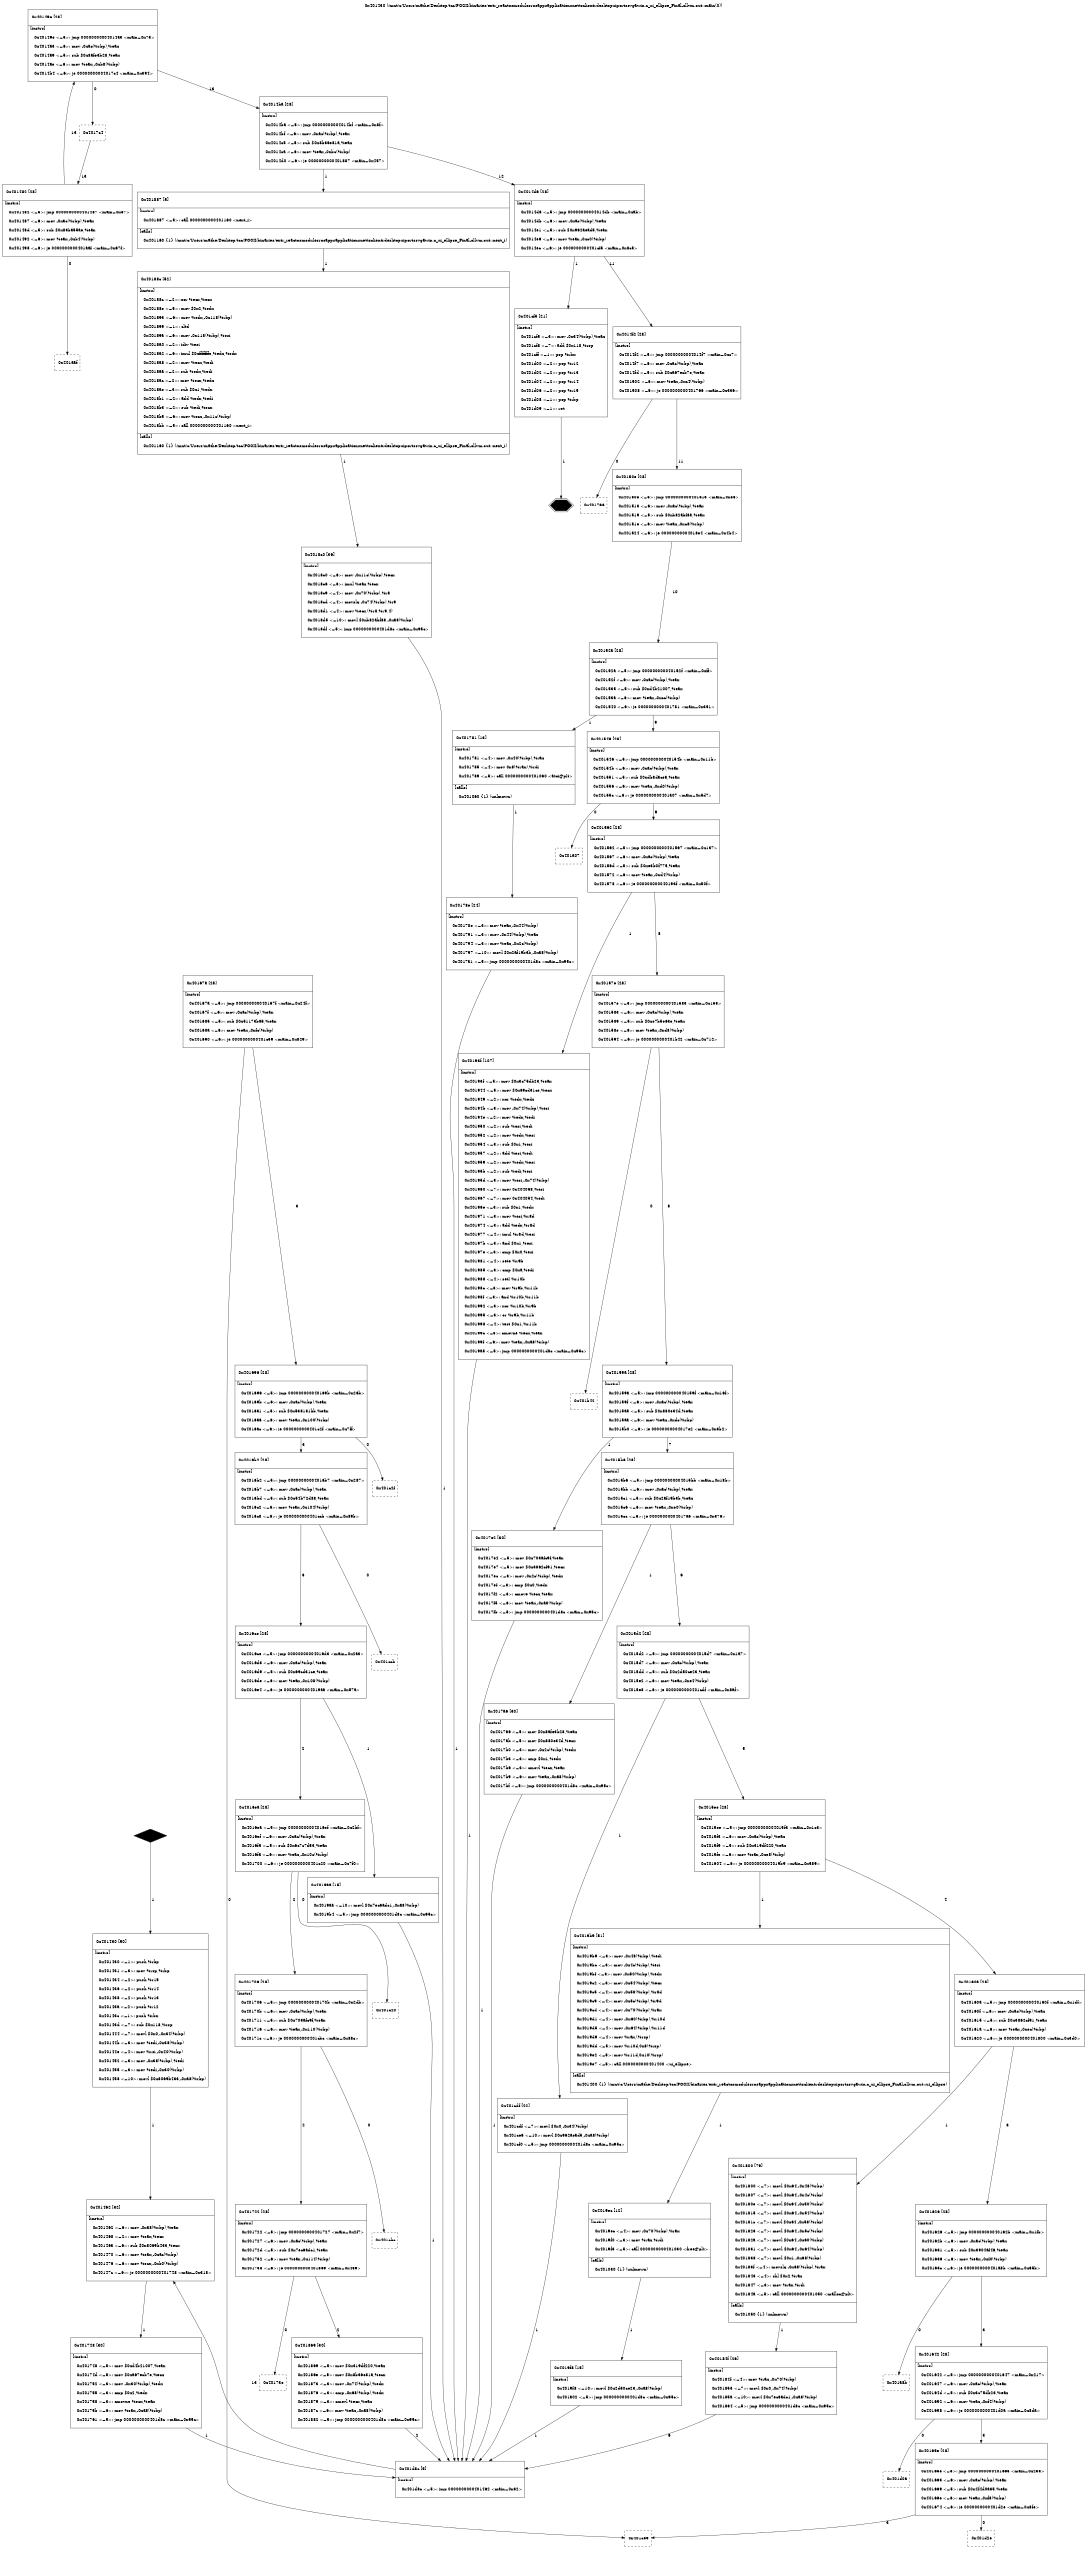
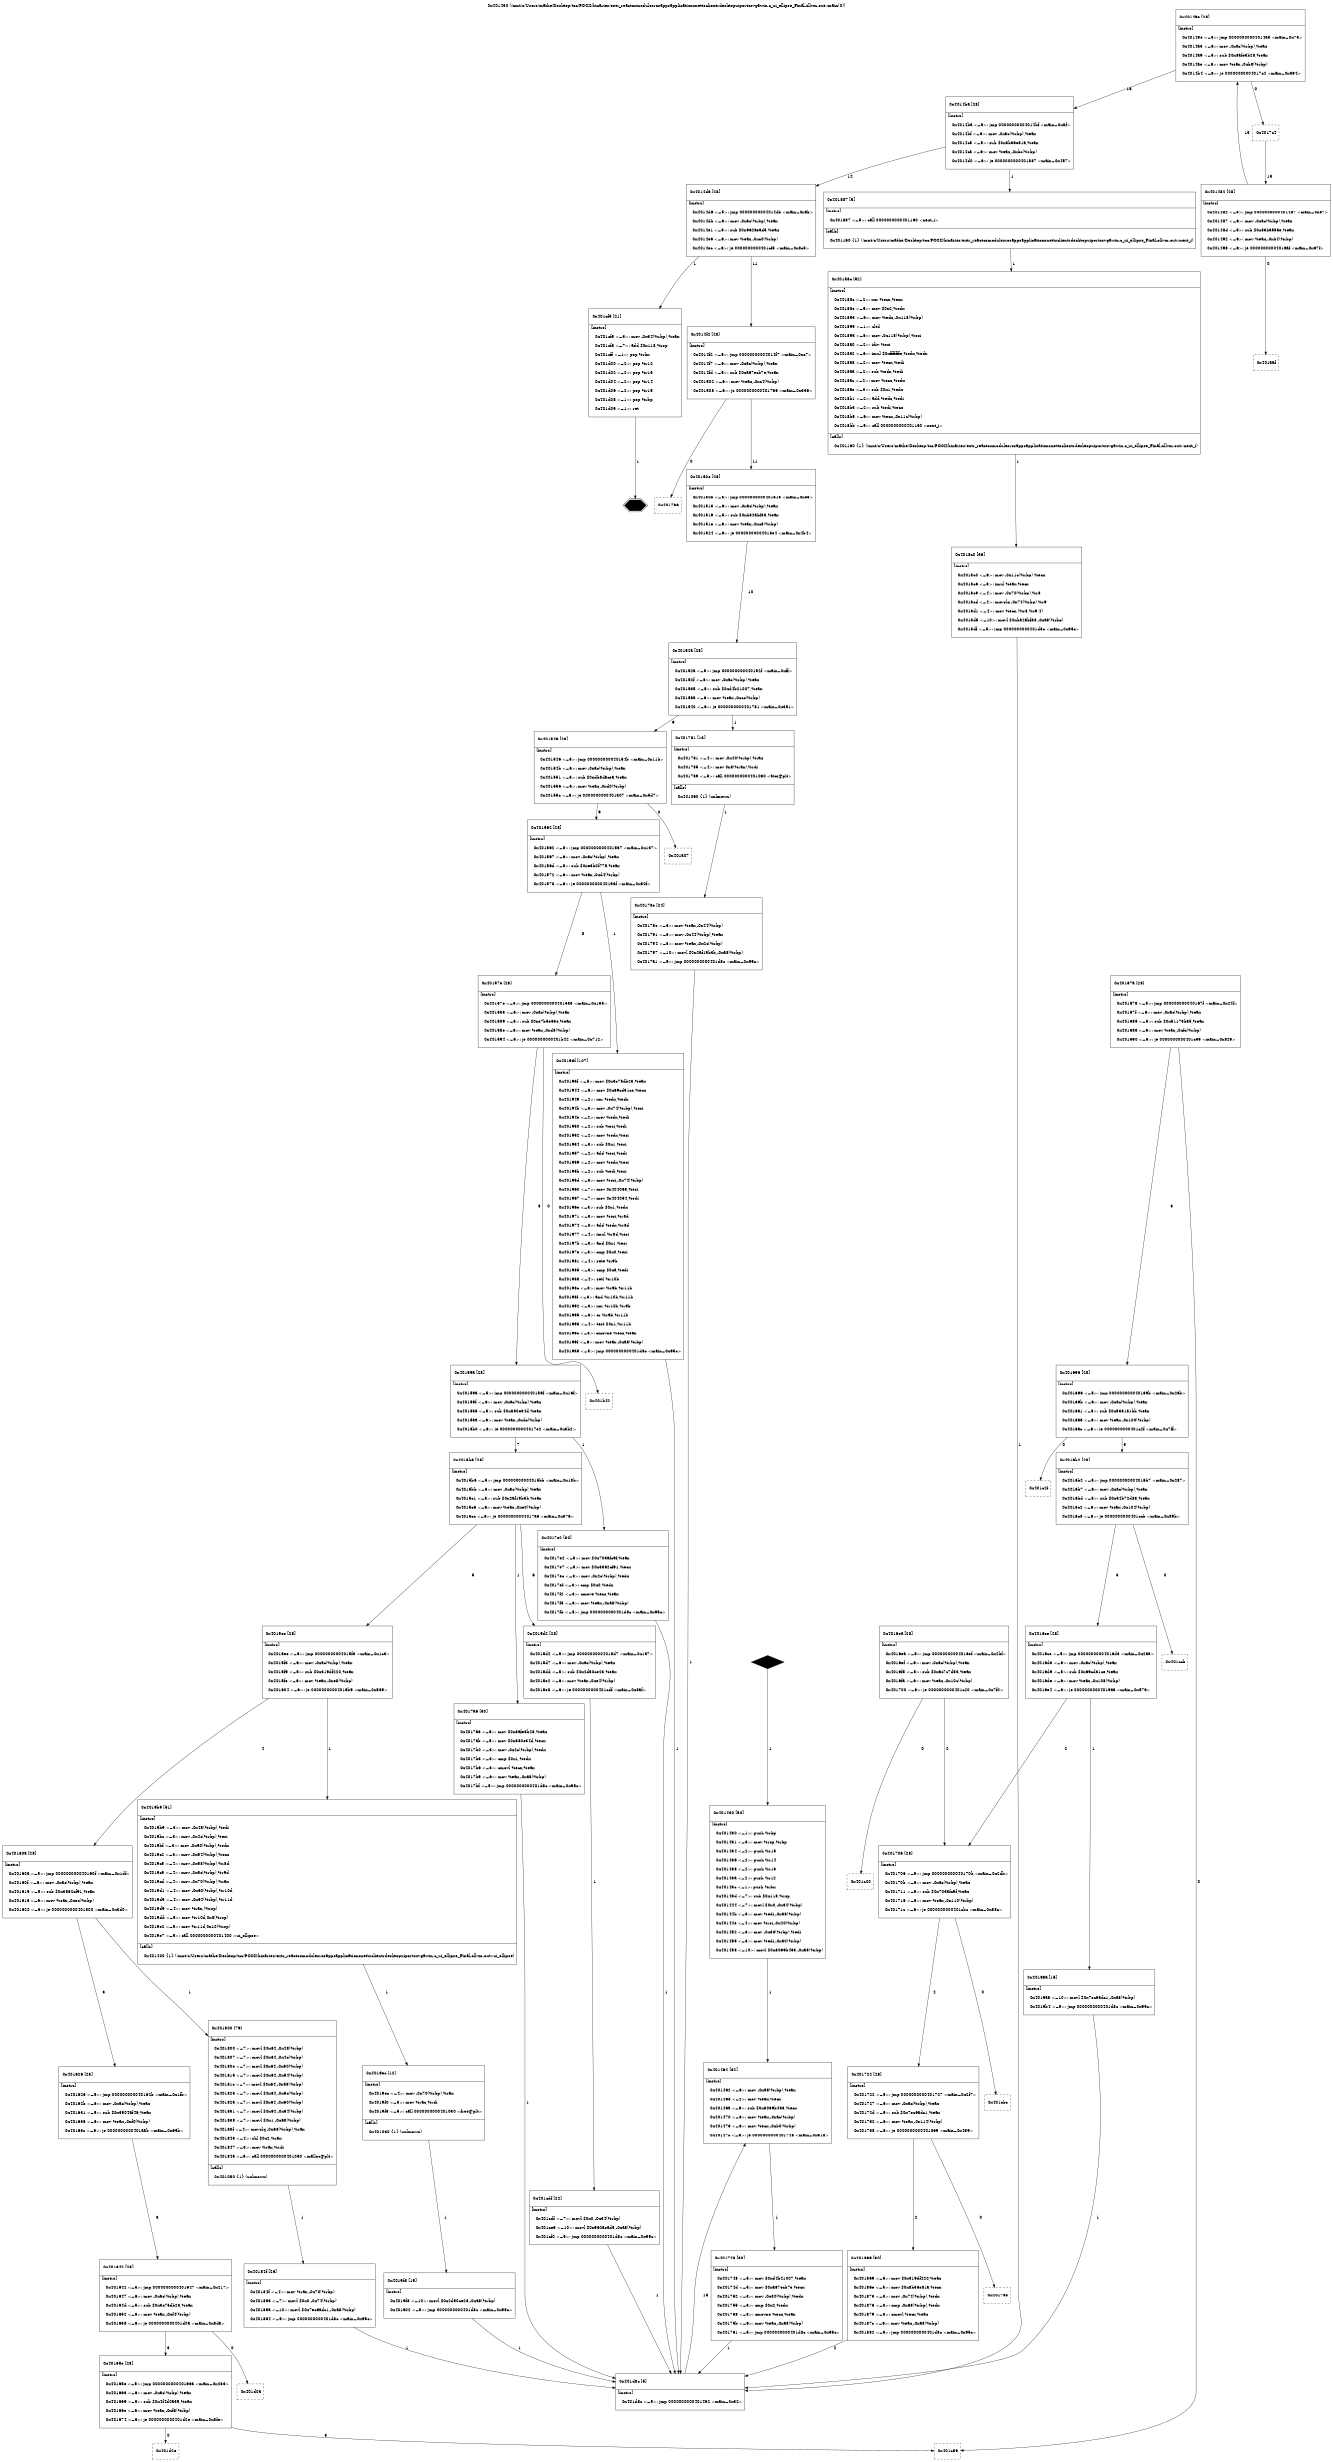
(300, 1747) -> (1021, 1767)
(721, 1748) -> (423, 1574)
(896, 2383) -> none
(669, 2436) -> (407, 2348)
